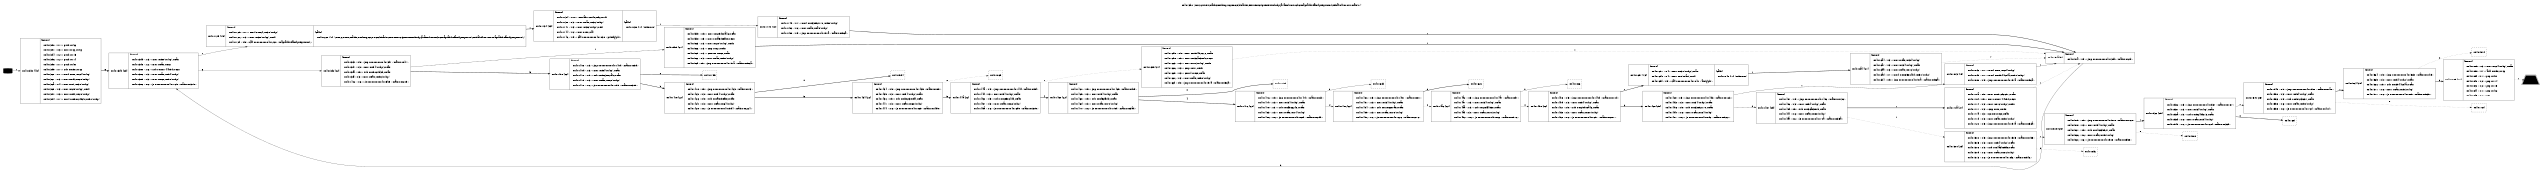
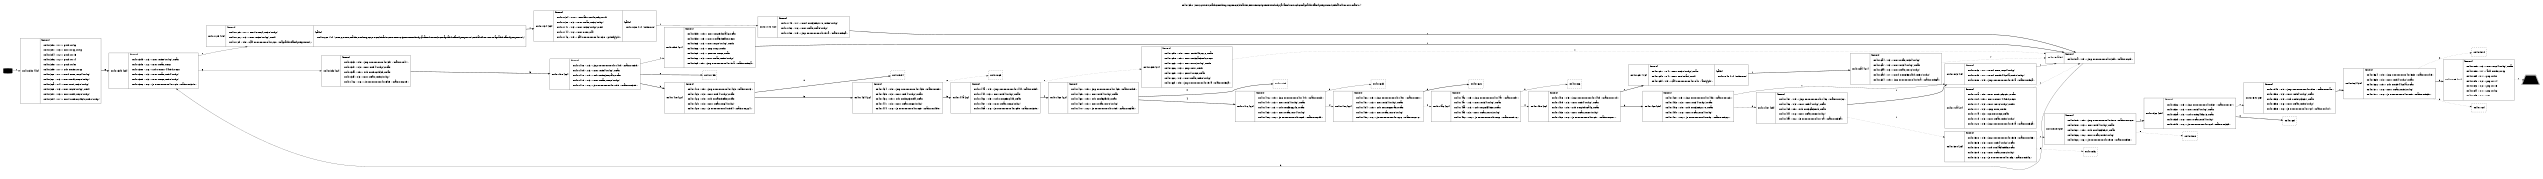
(537, 57) -> (651, 61)
(2403, 106) -> (2452, 103)
(1895, 108) -> (1898, 100)
